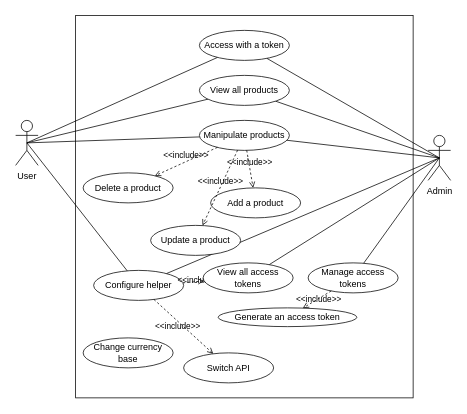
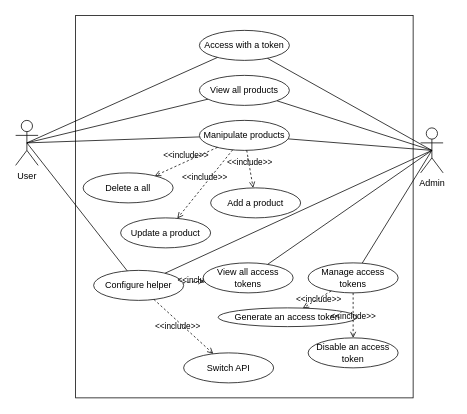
(439, 158) -> (432, 150)
(128, 188) -> (128, 188)
(195, 240) -> (165, 233)
none -> (353, 314)
(128, 353) -> none
none -> (353, 353)
